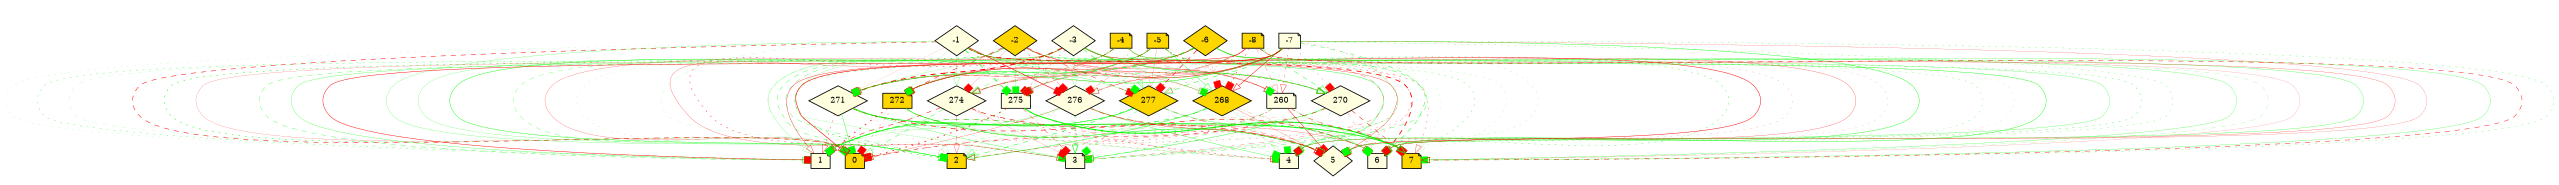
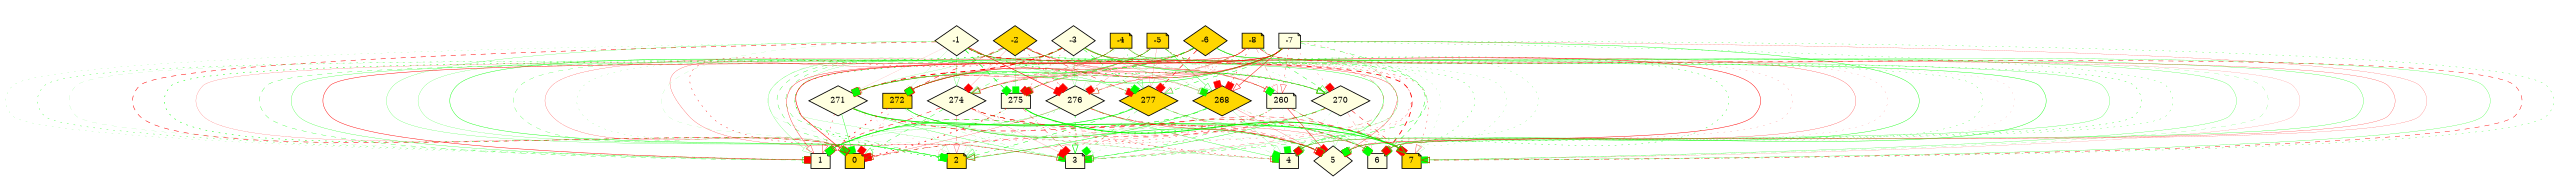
none -> (1186, 121)
